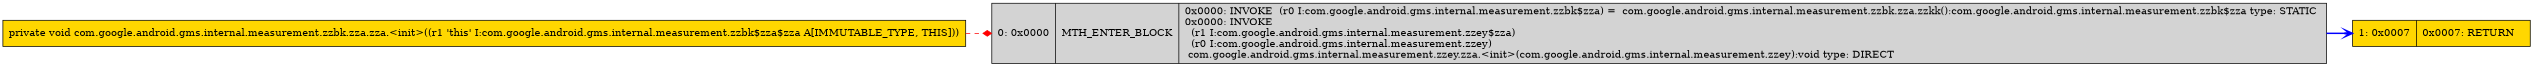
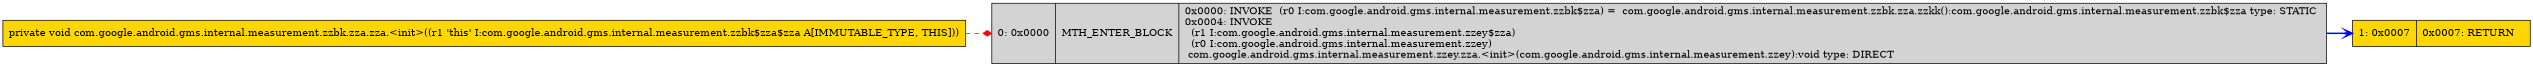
(1232, 22) -> (1232, 22)
